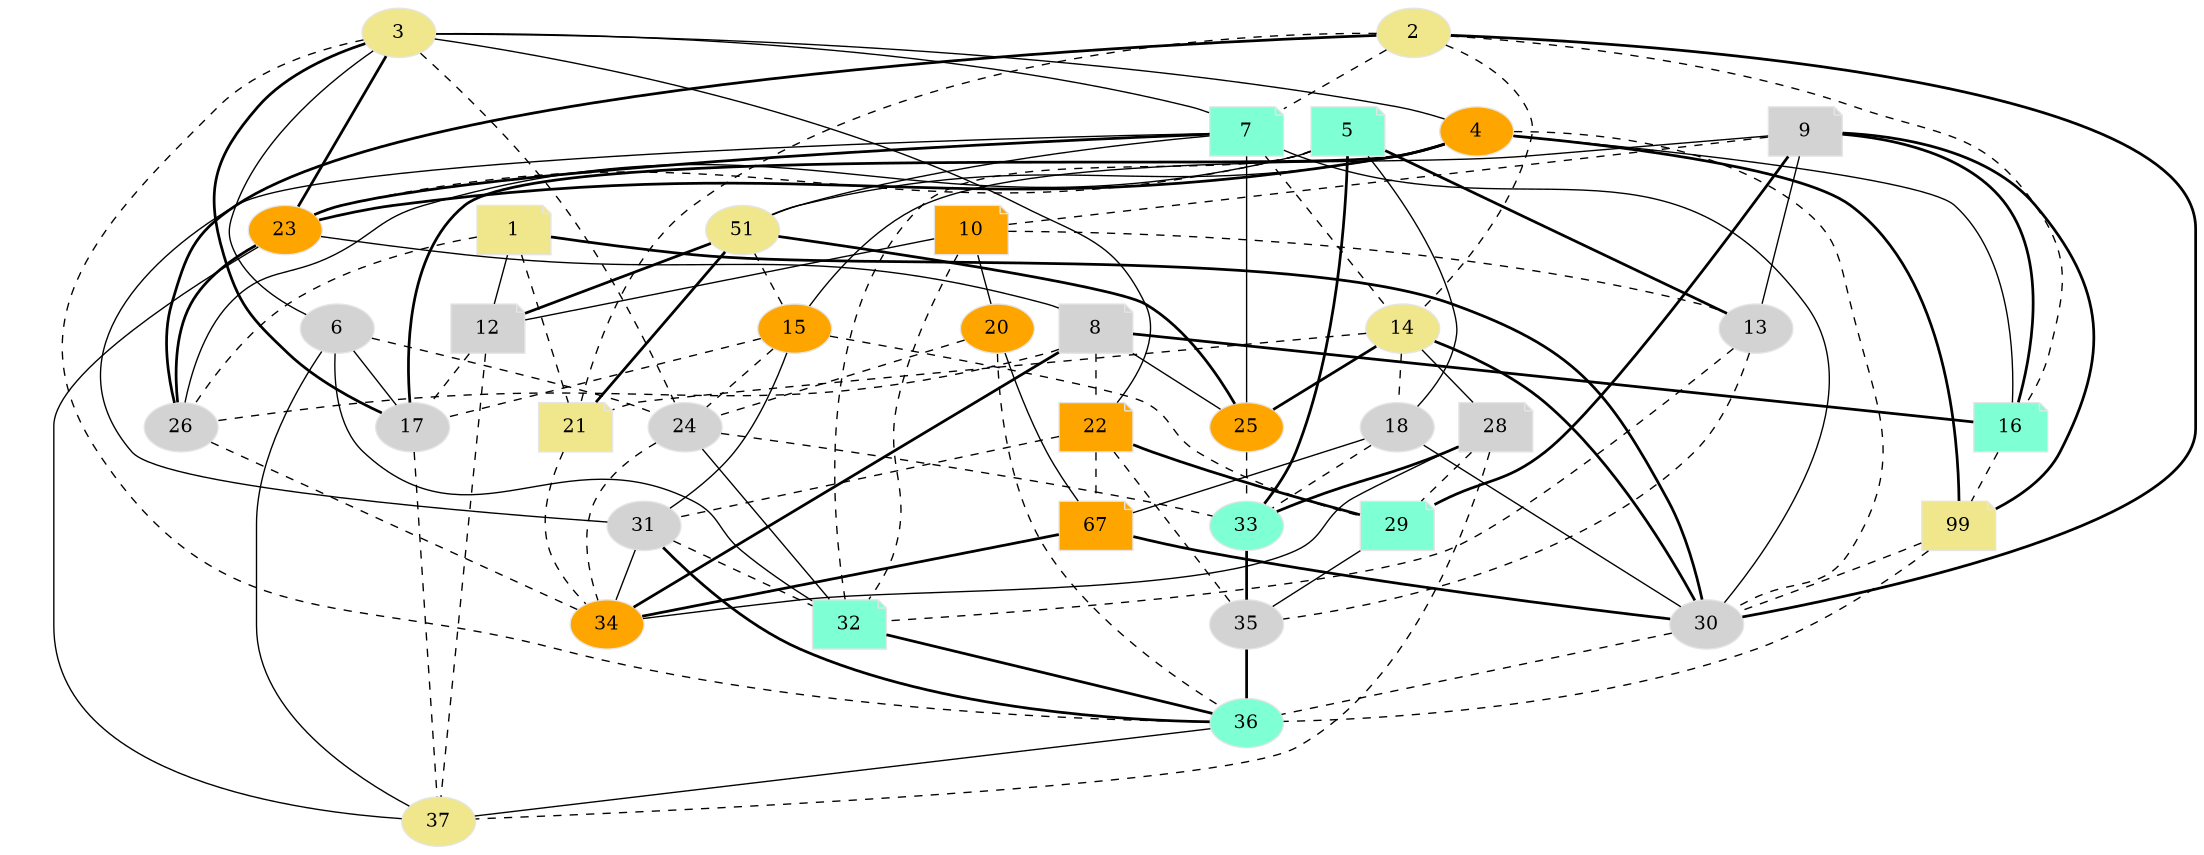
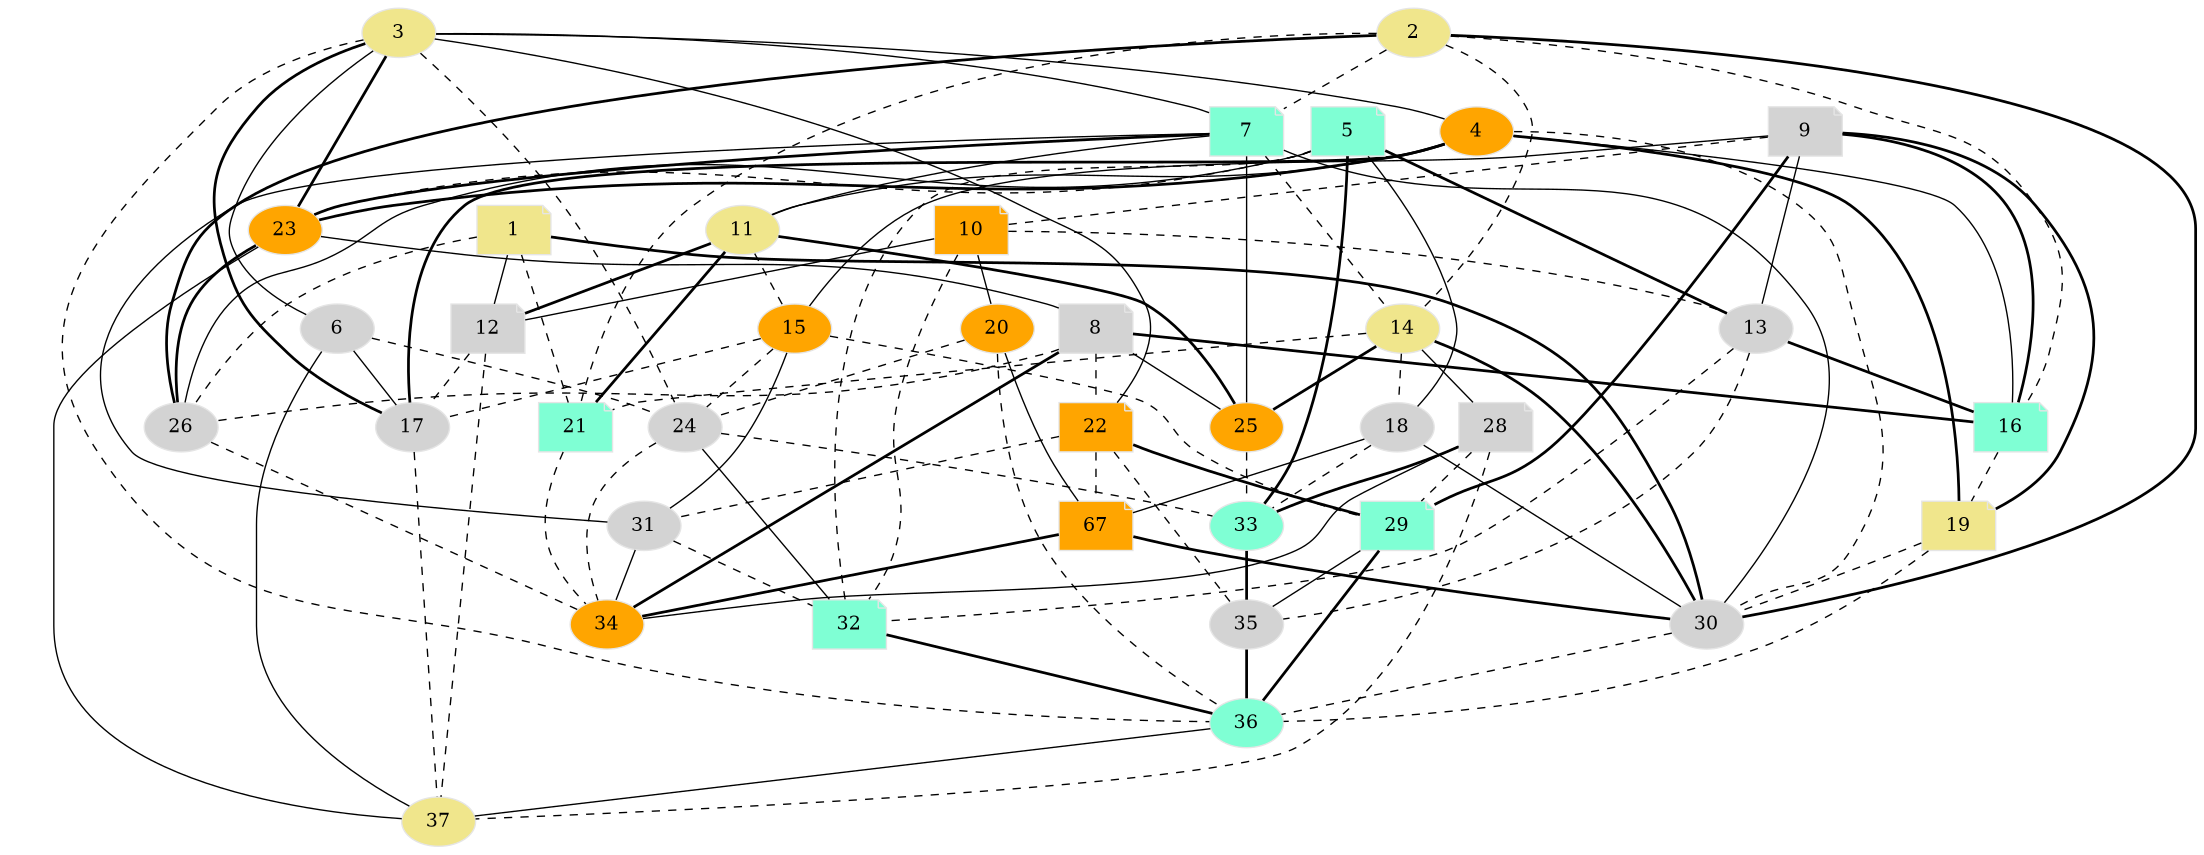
(743, 230) -> (743, 230)
none -> (1881, 377)
(576, 427) -> (576, 427)
(535, 487) -> none
(1959, 526) -> (1959, 526)
(917, 687) -> (1321, 626)
